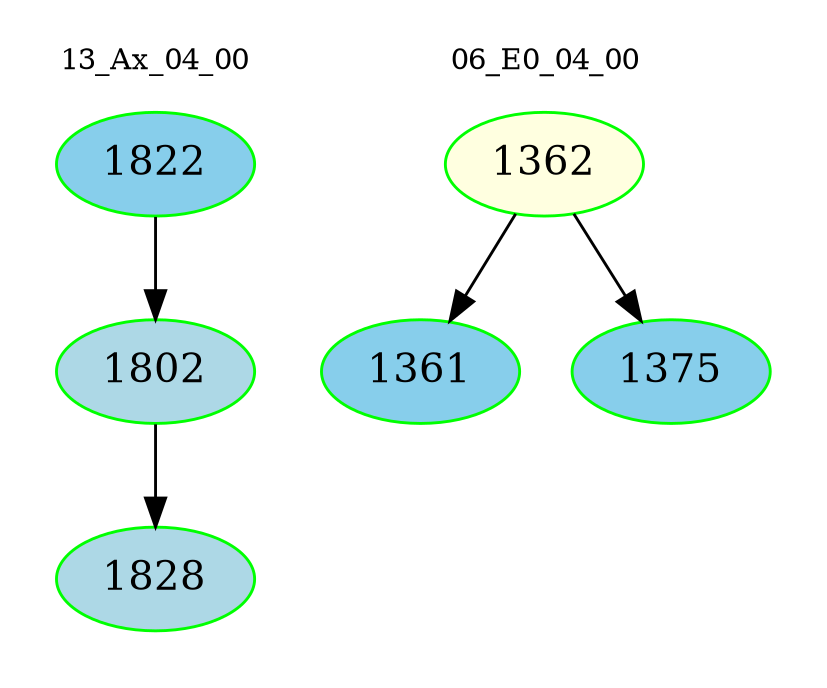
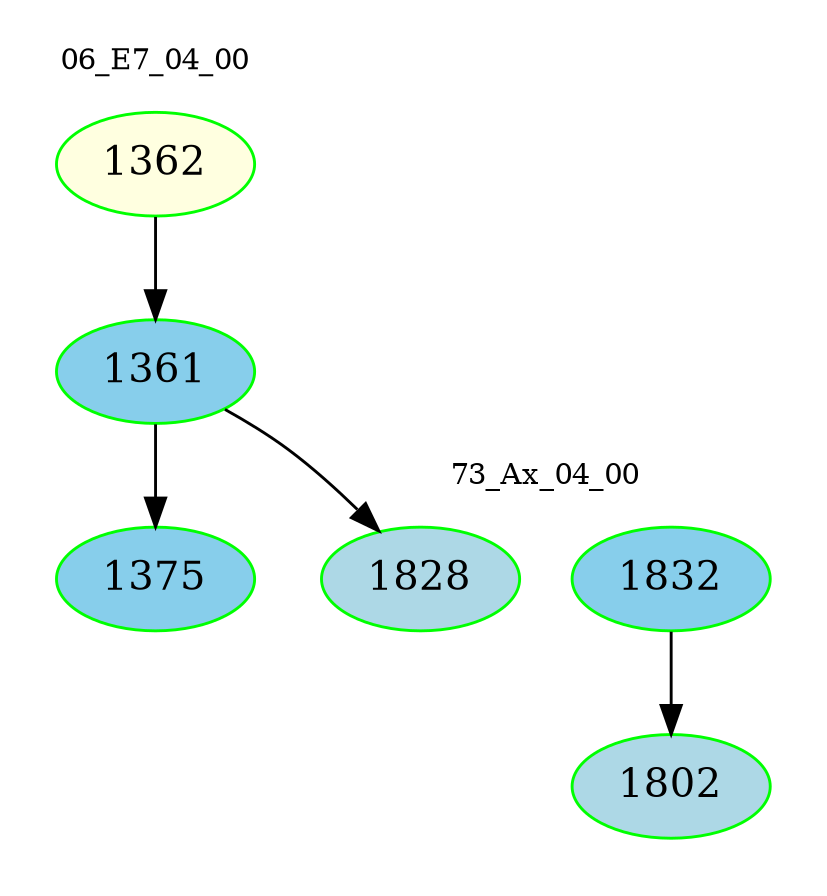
(156, 62) -> (546, 477)
(546, 62) -> (156, 62)
(156, 164) -> (671, 579)
(600, 255) -> (156, 461)
(156, 461) -> (317, 473)
